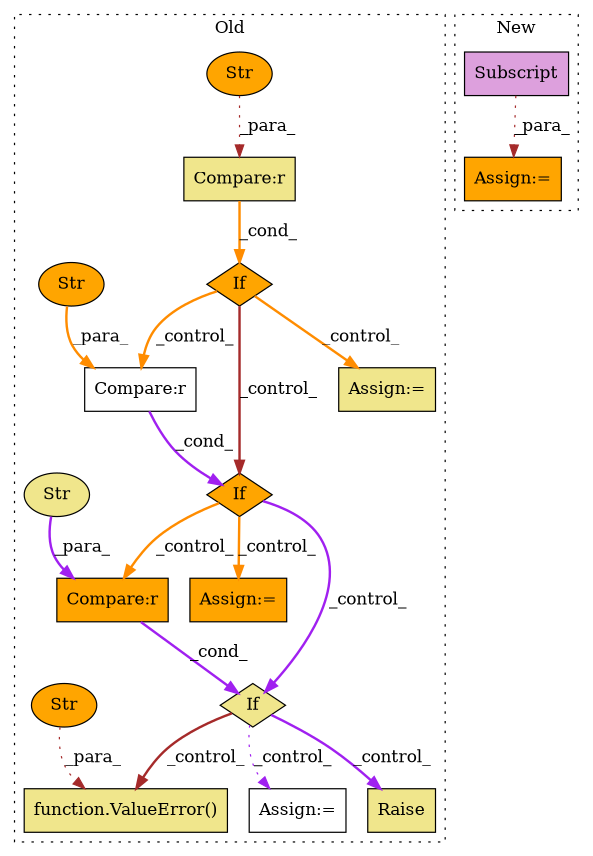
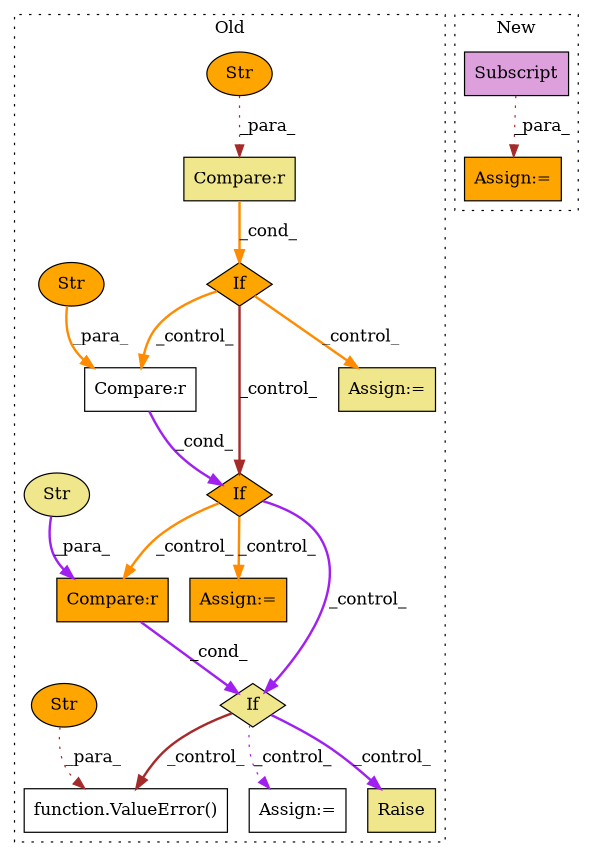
(126, 811) -> (126, 811)
